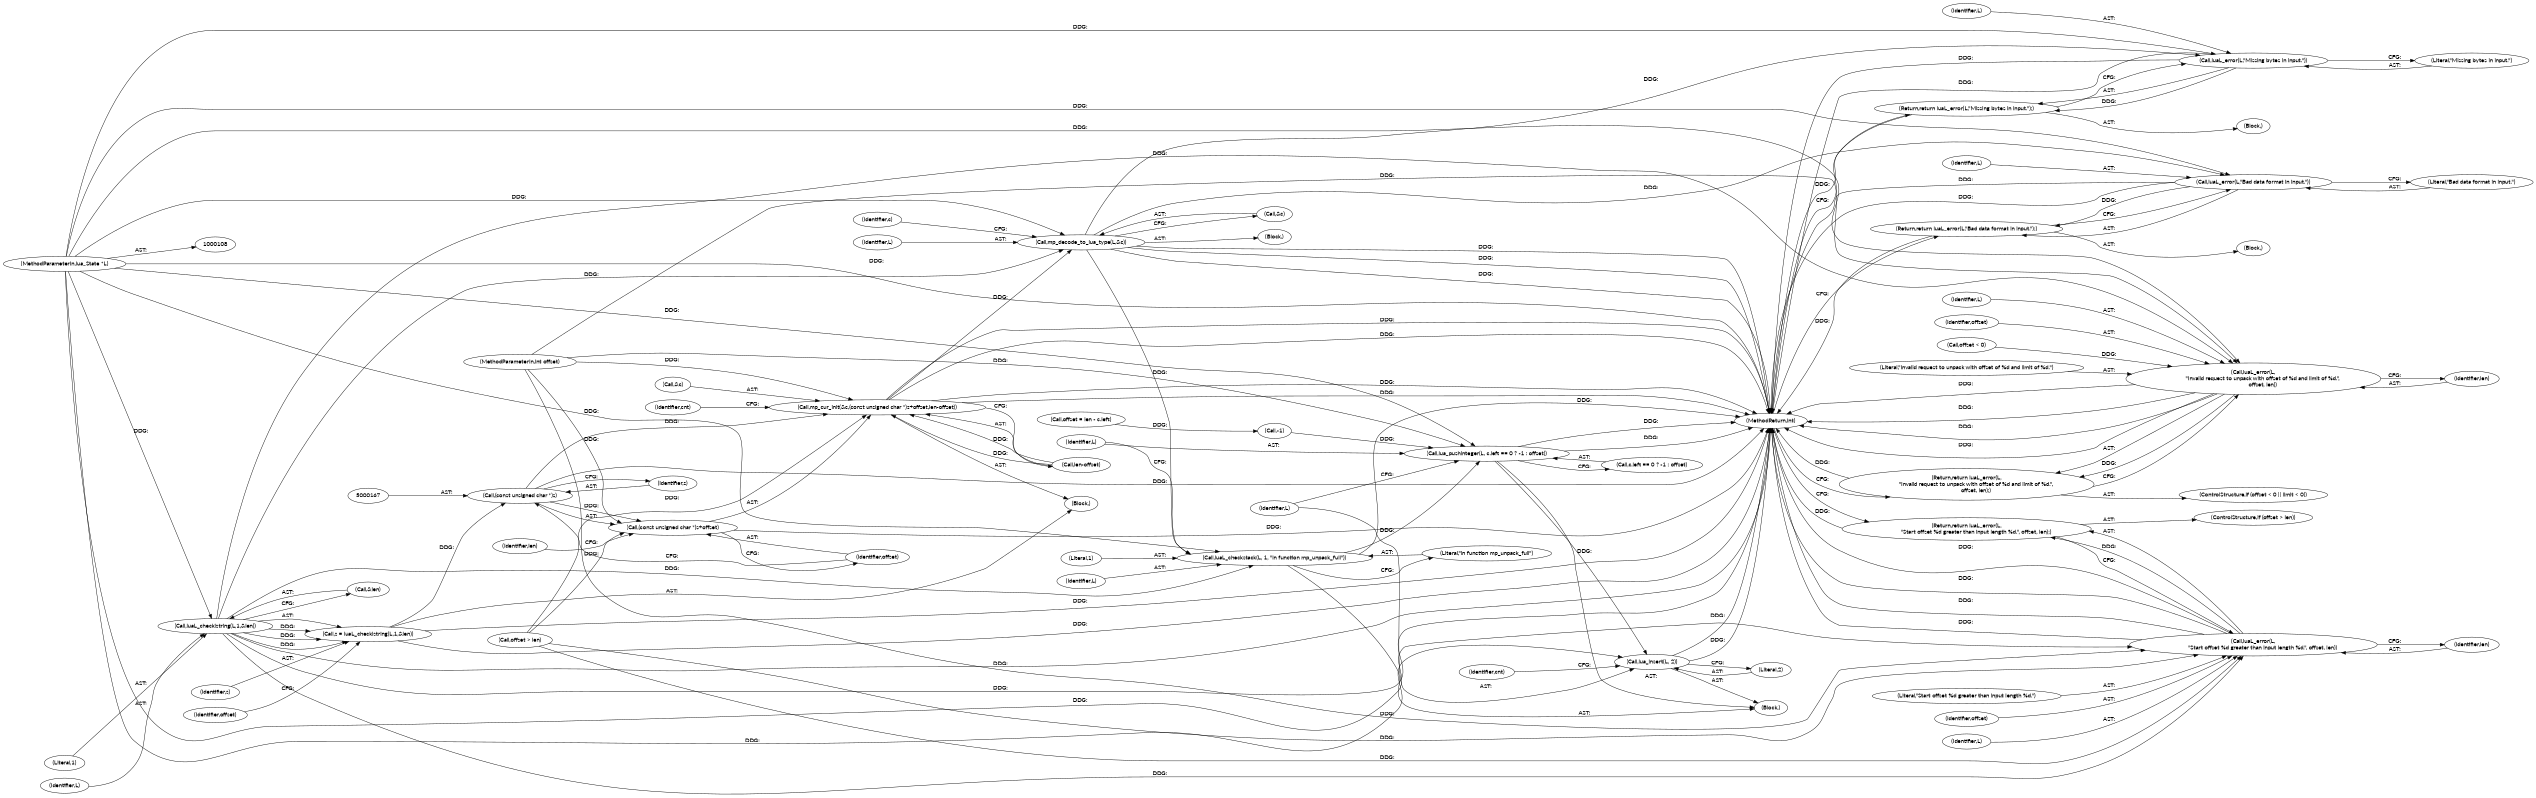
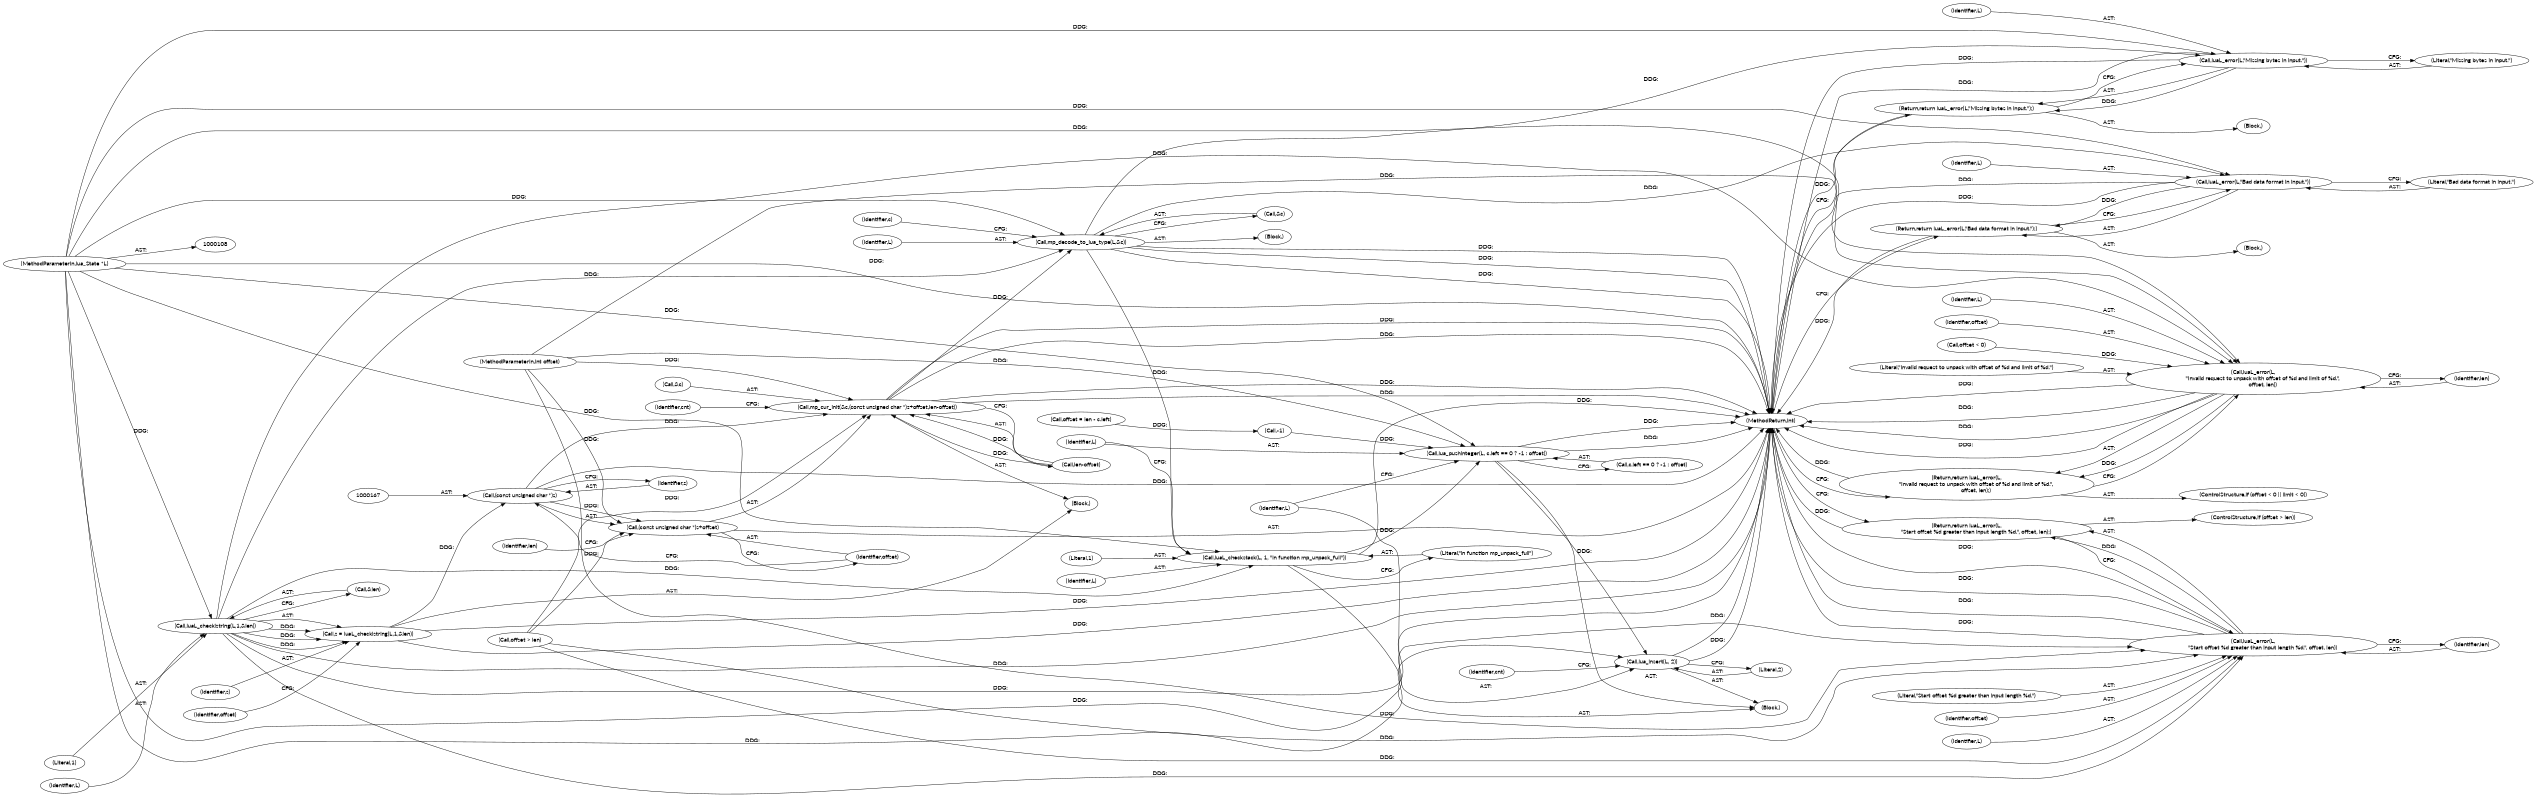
(368, 496) -> (368, 496)
(1275, 527) -> (1275, 527)
